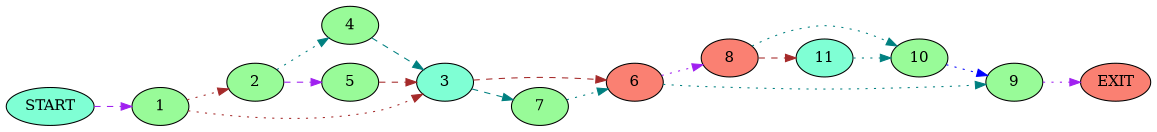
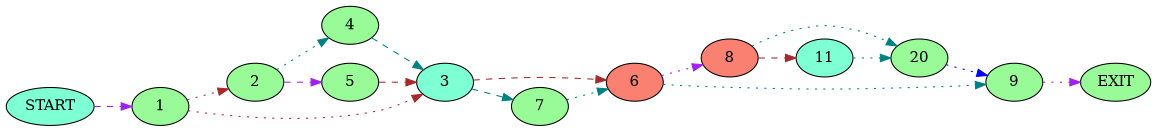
(919, 58) -> (919, 58)
(1116, 82) -> (1116, 82)
